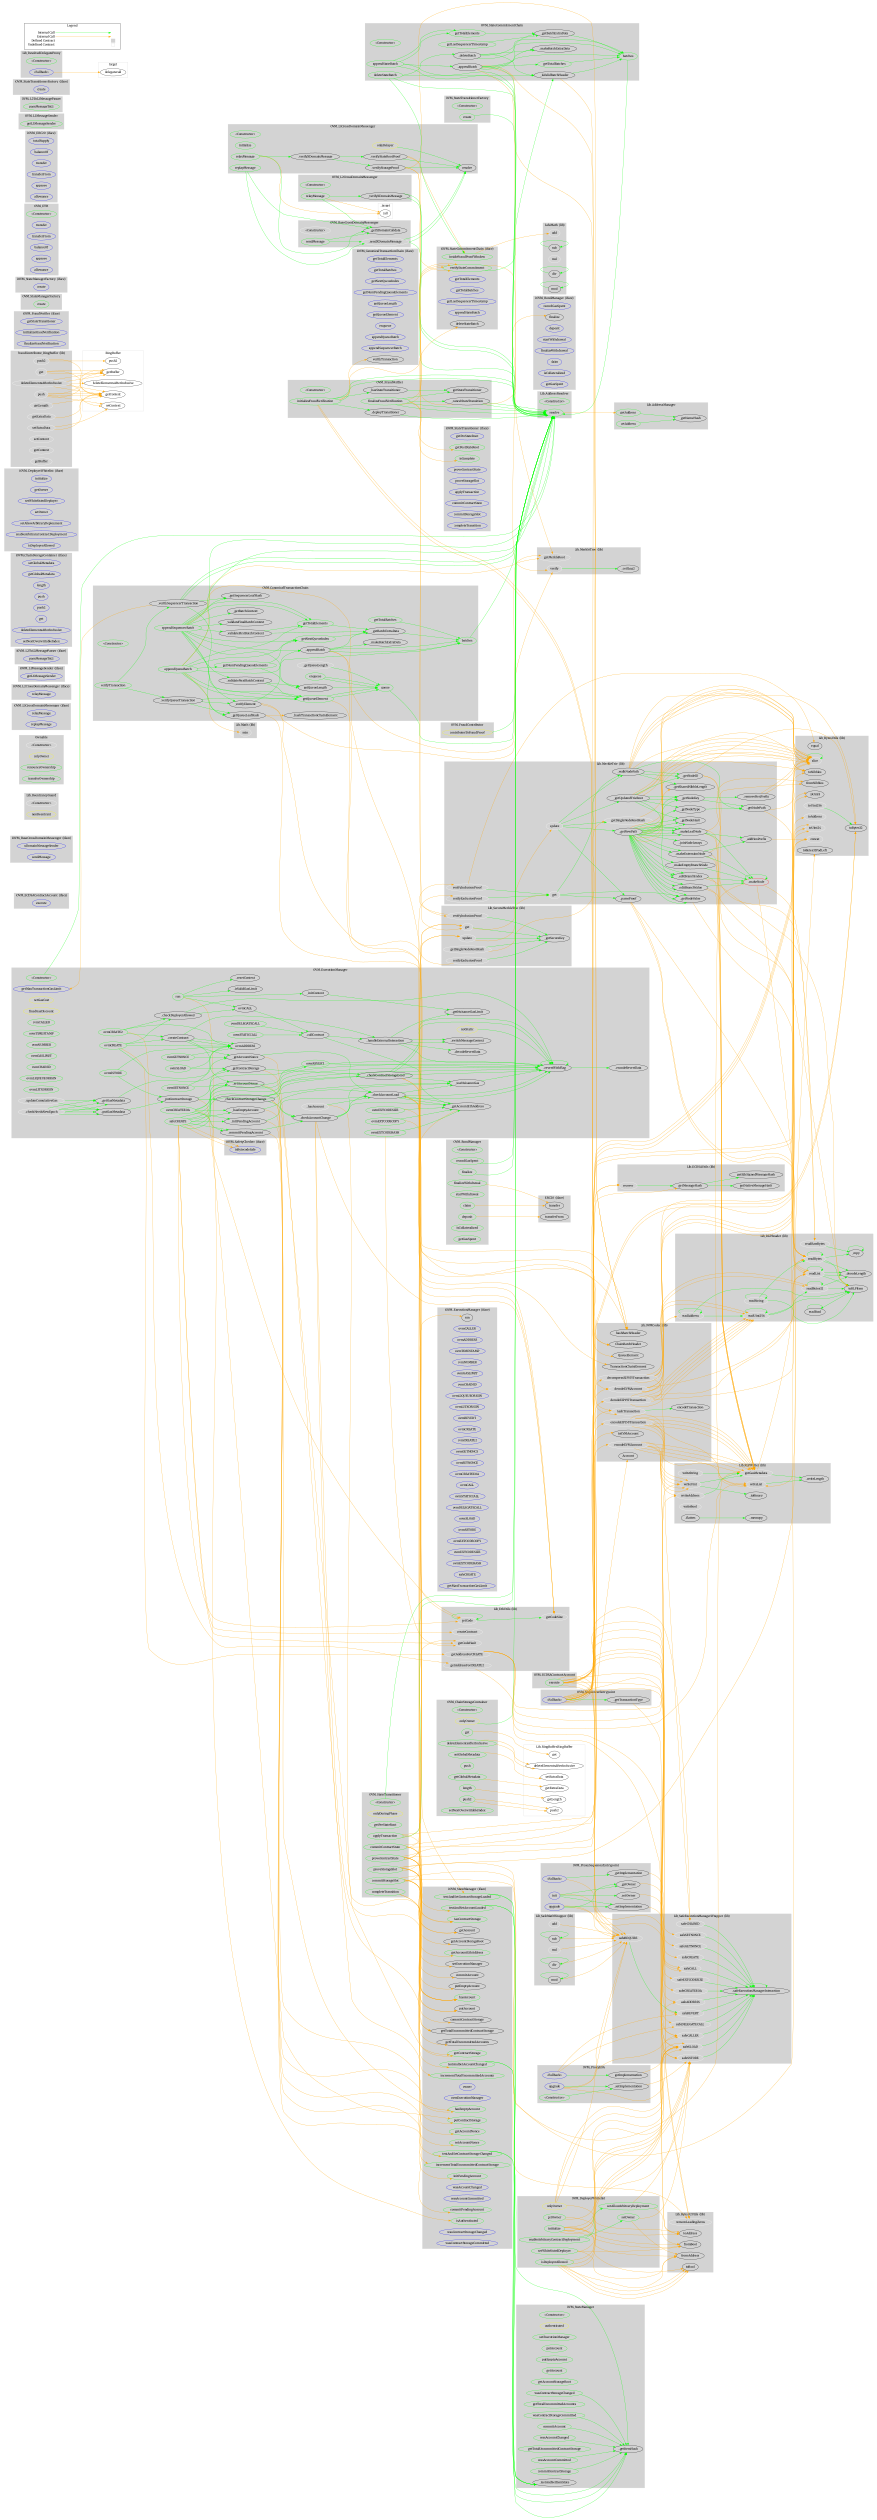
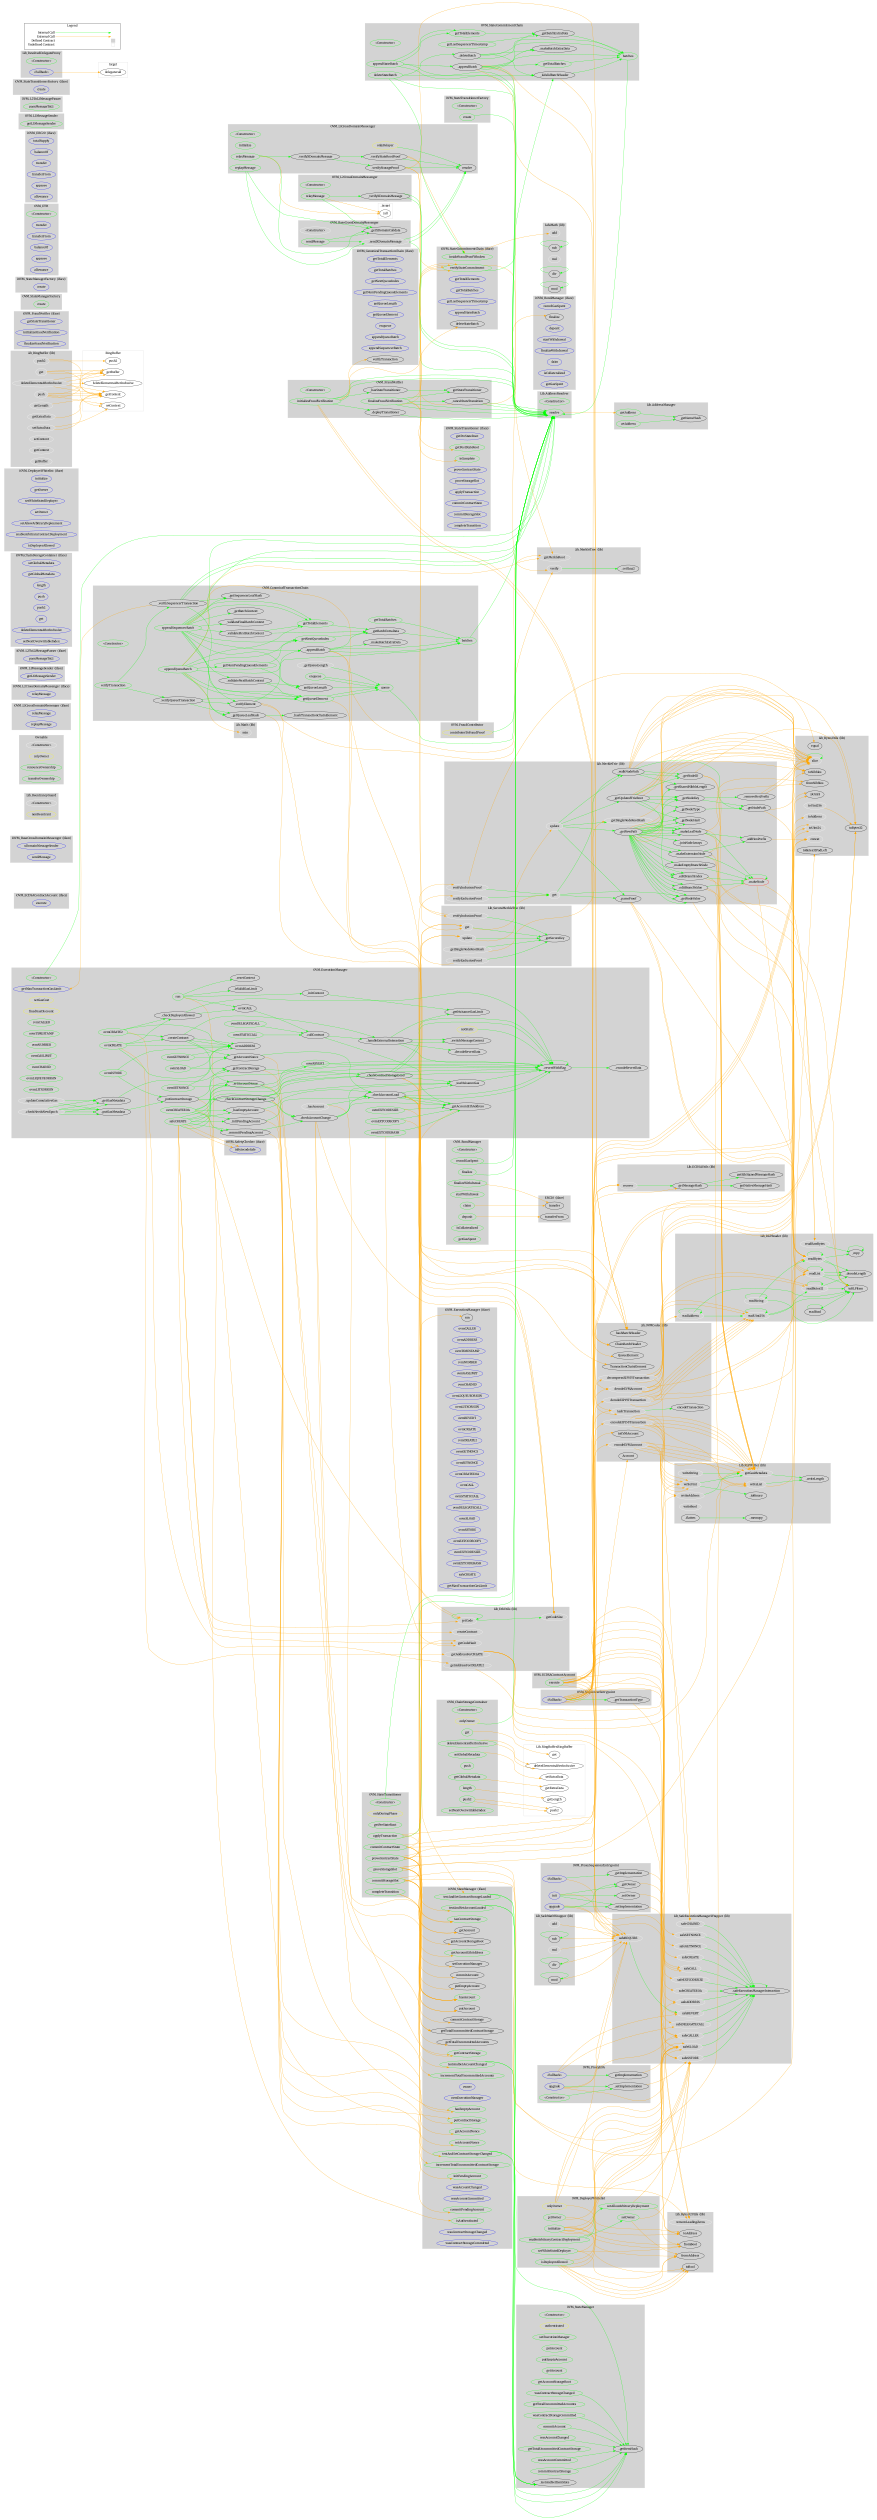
(41, 353) -> (41, 353)
(274, 715) -> (274, 715)
(838, 814) -> (838, 814)
(663, 817) -> (663, 817)
(794, 1168) -> (794, 1170)
